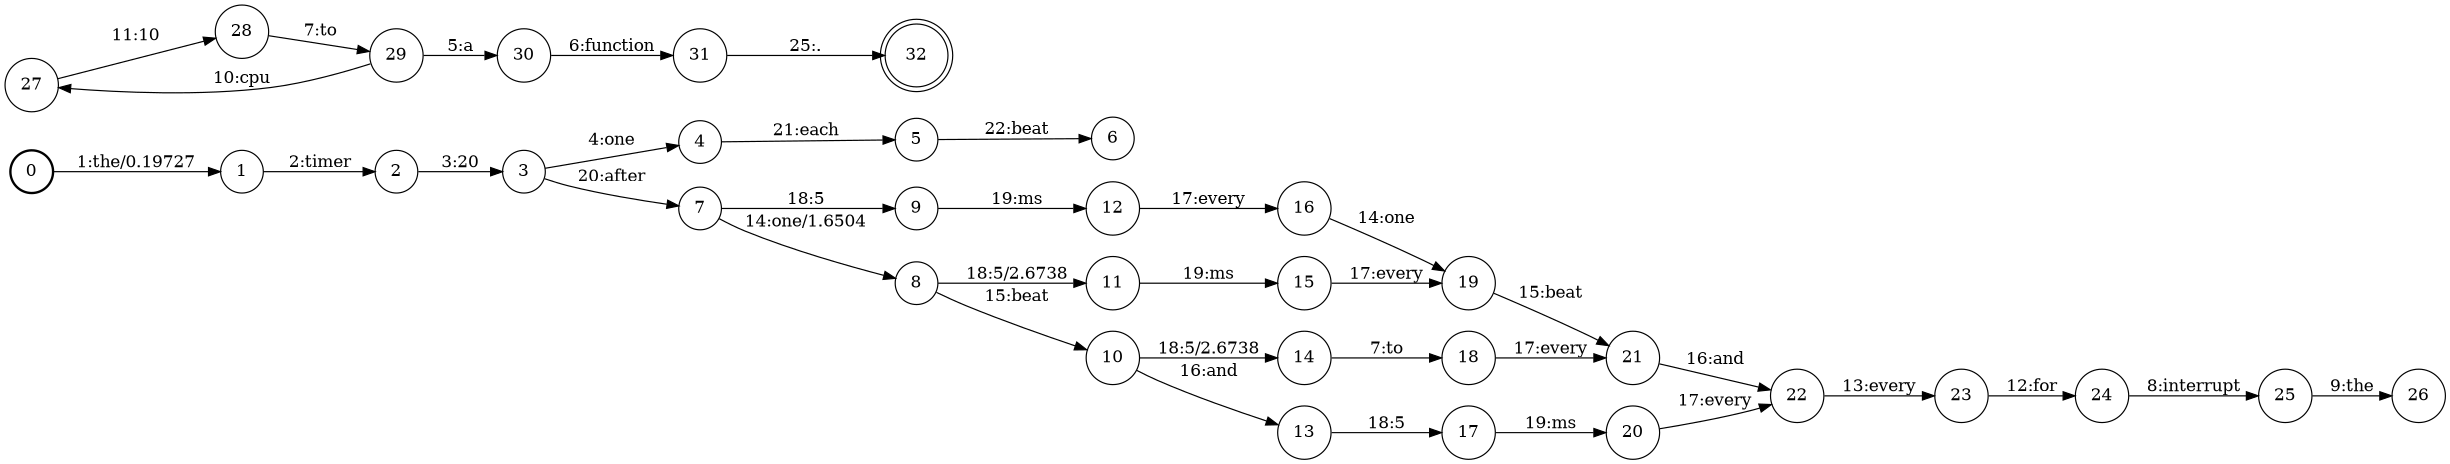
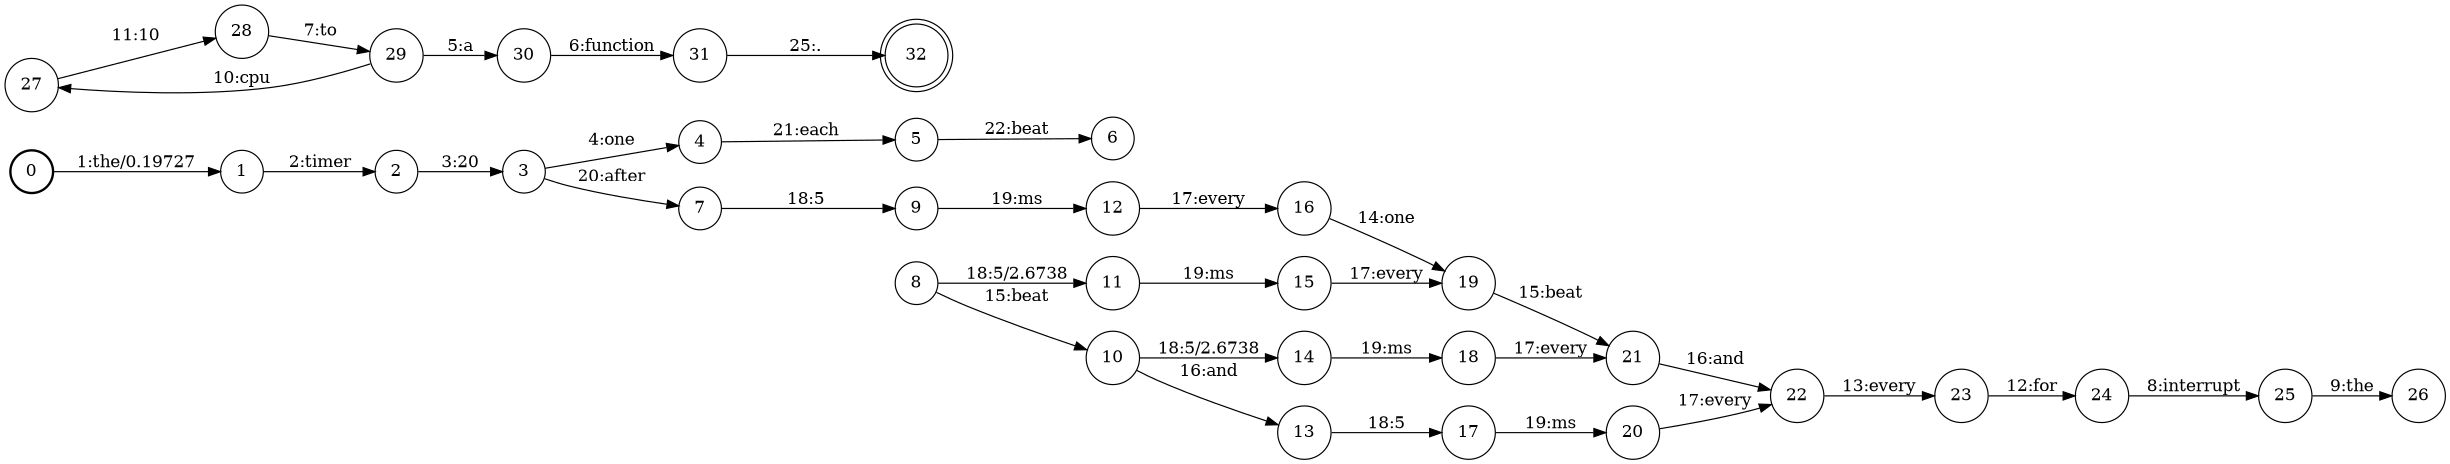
(800, 251) -> none
(1387, 349) -> (1387, 349)
